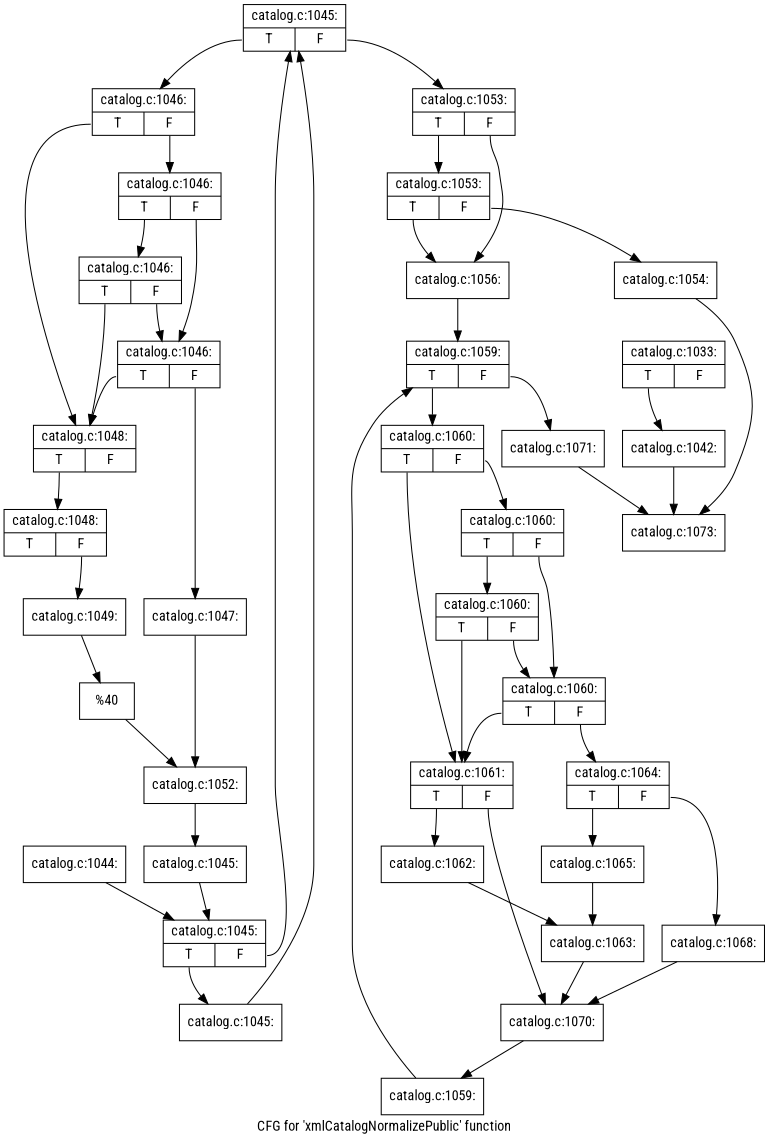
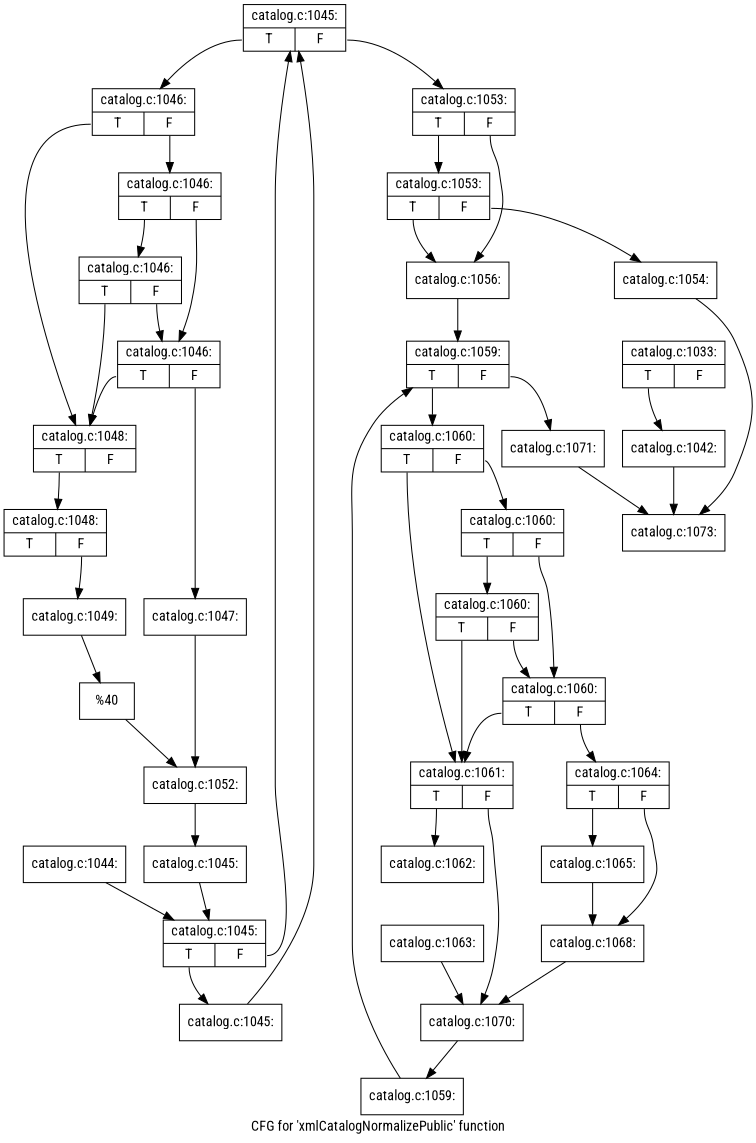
(502, 899) -> none
(593, 899) -> (593, 899)
